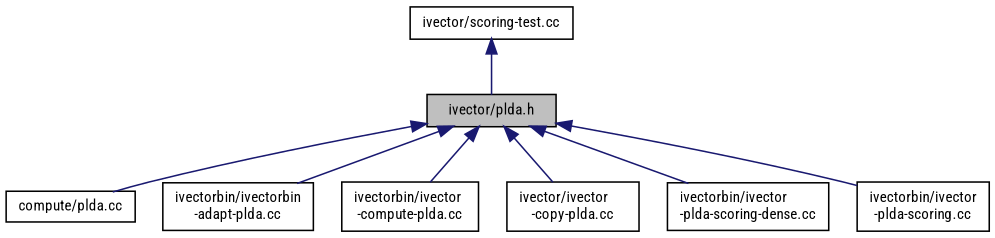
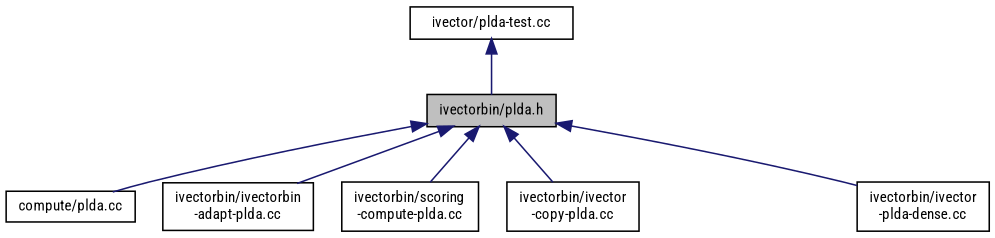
(492, 23) -> (492, 23)
(492, 111) -> (492, 111)
(410, 207) -> (410, 207)
(573, 207) -> (573, 207)
(748, 207) -> none
(923, 207) -> (923, 207)
